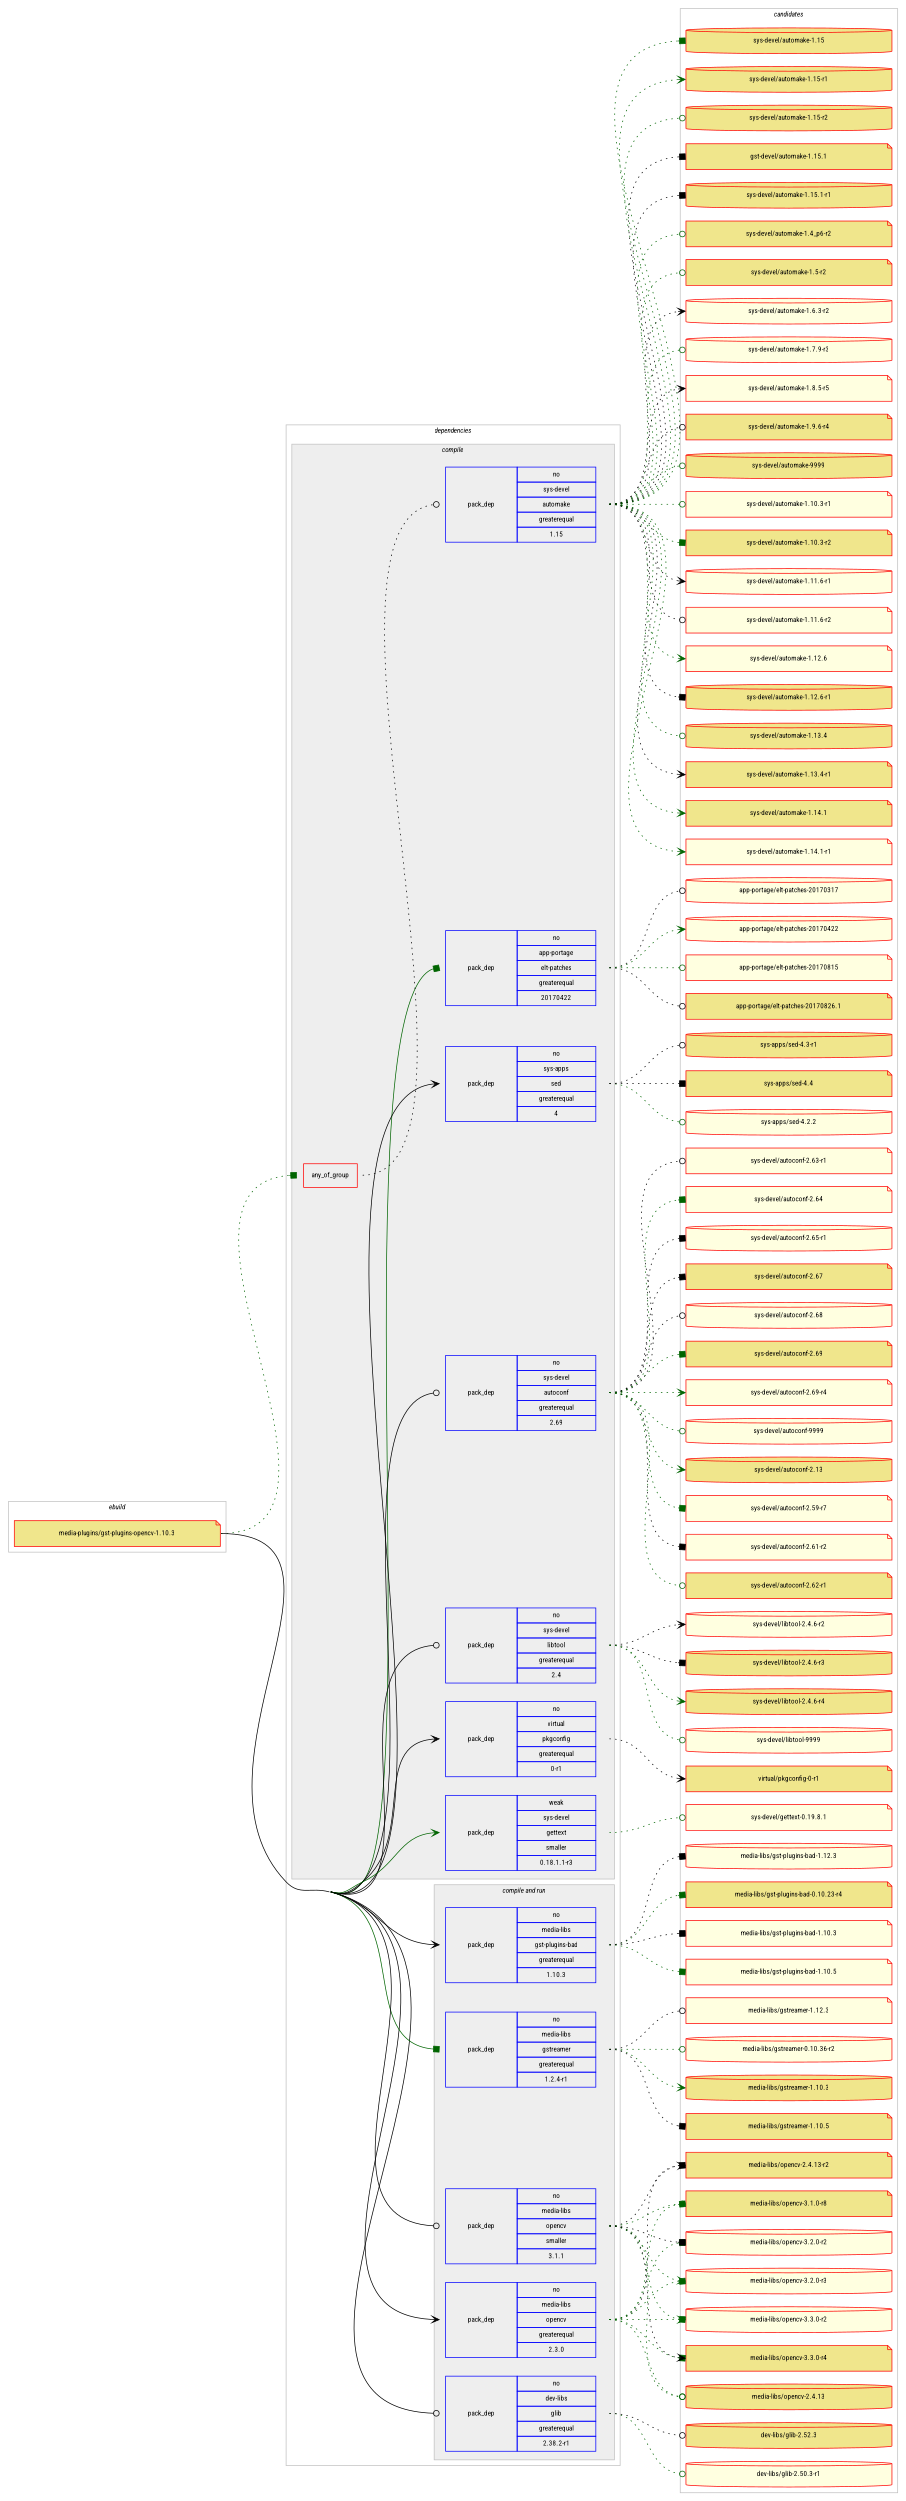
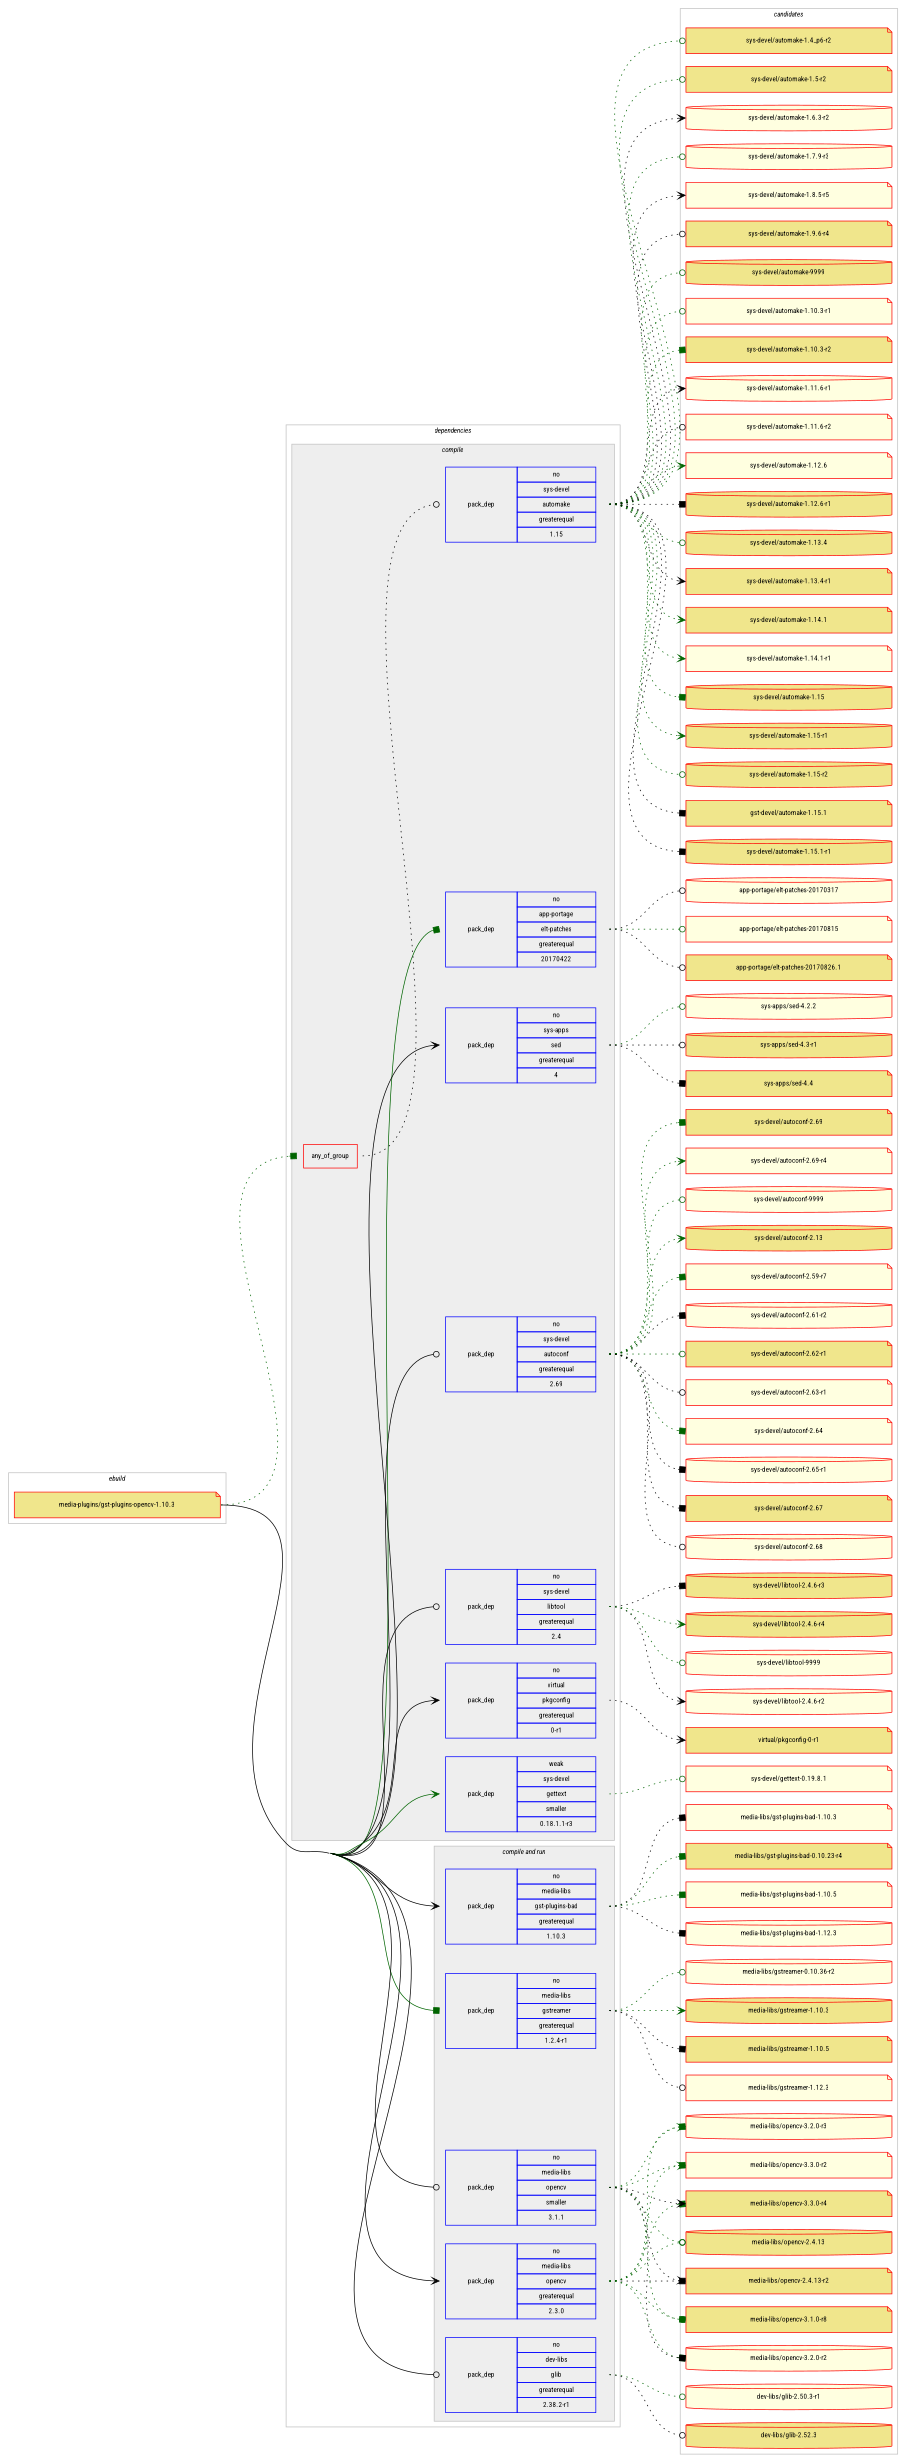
(789, 929) -> none
(789, 1547) -> (789, 1315)
(789, 2320) -> (789, 2165)
